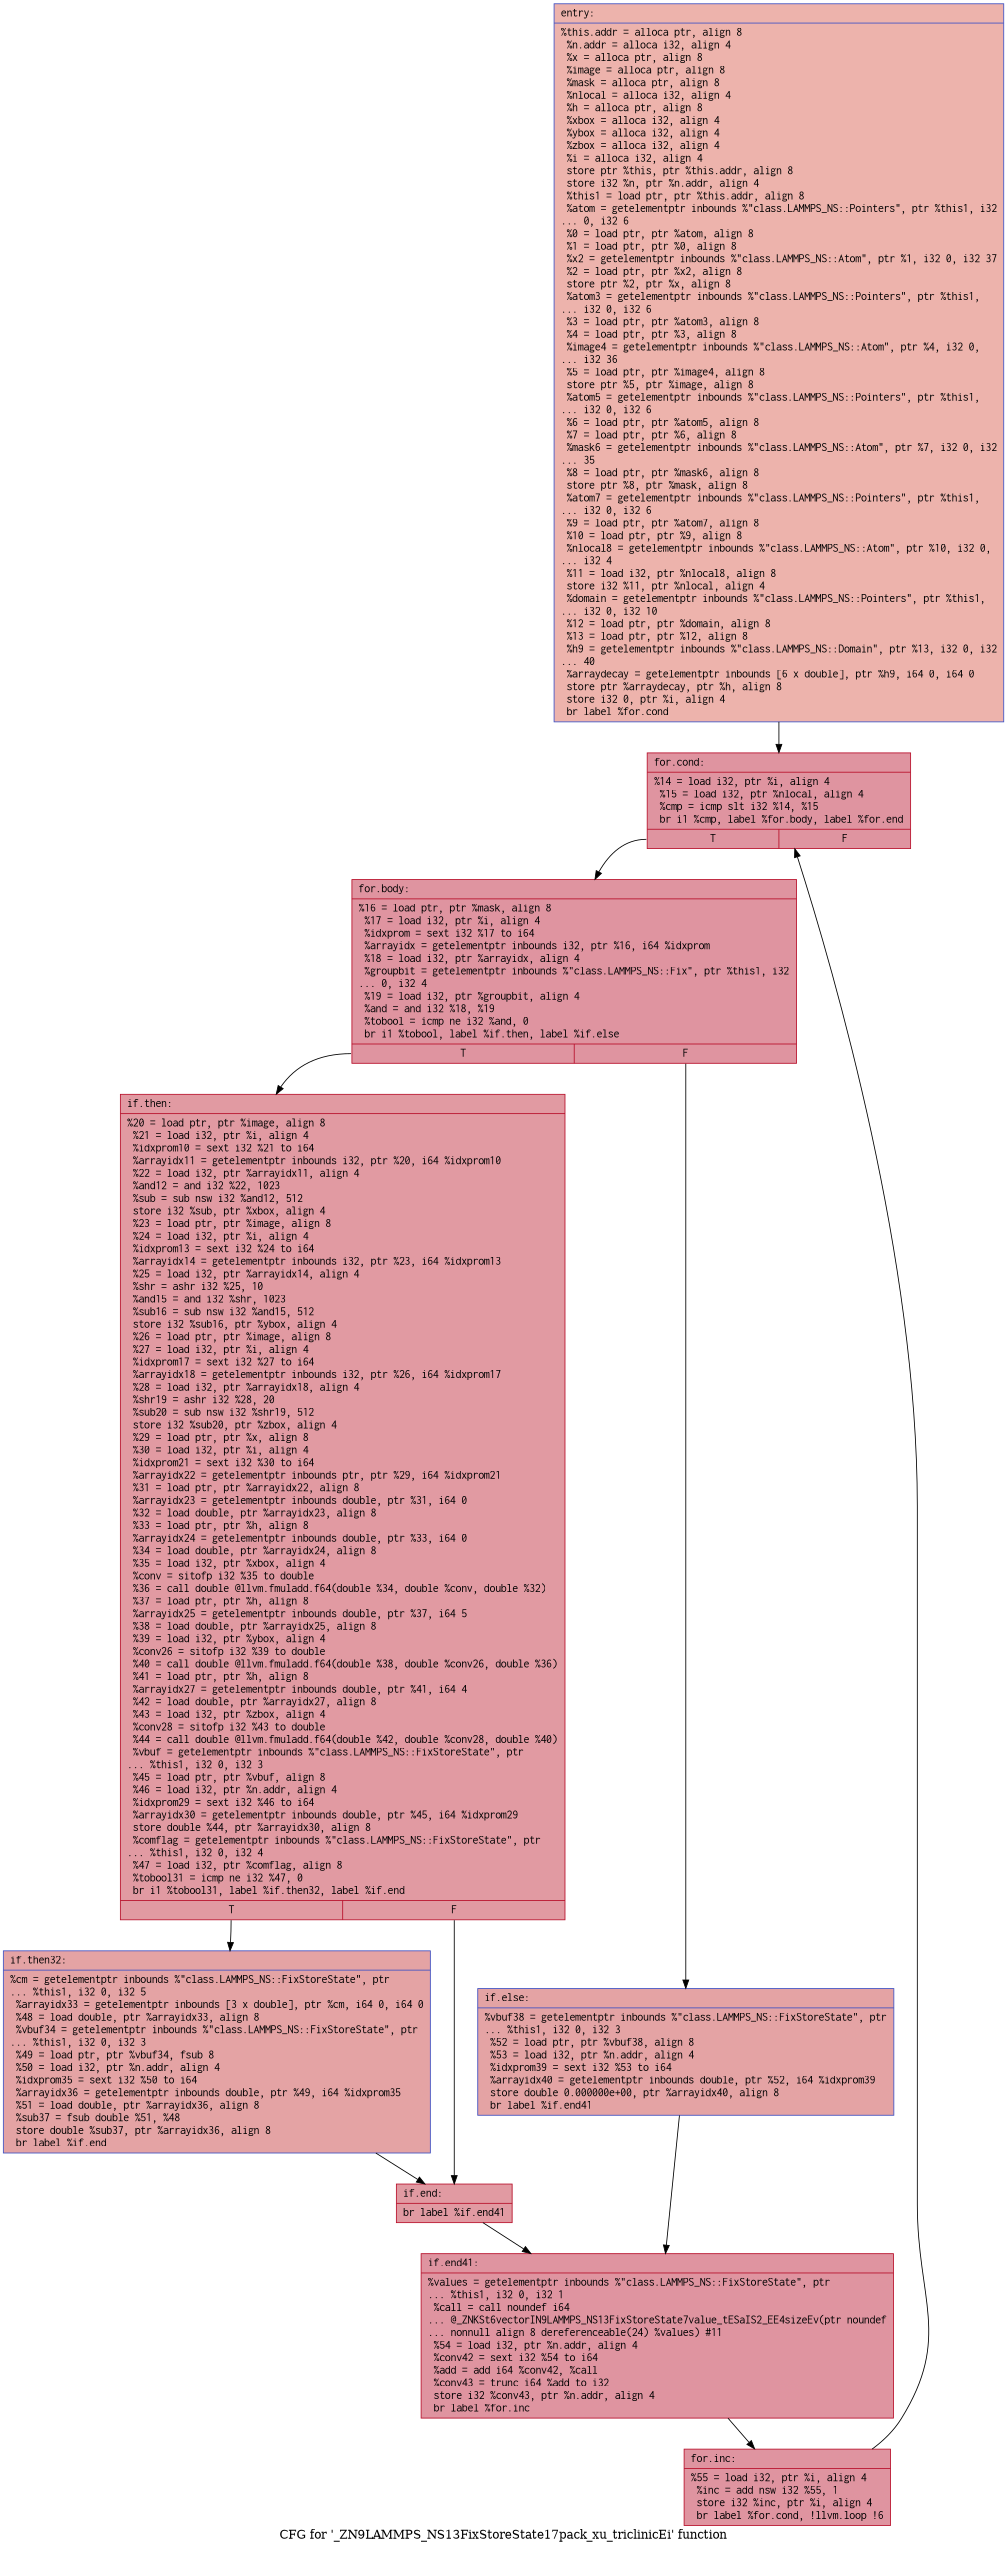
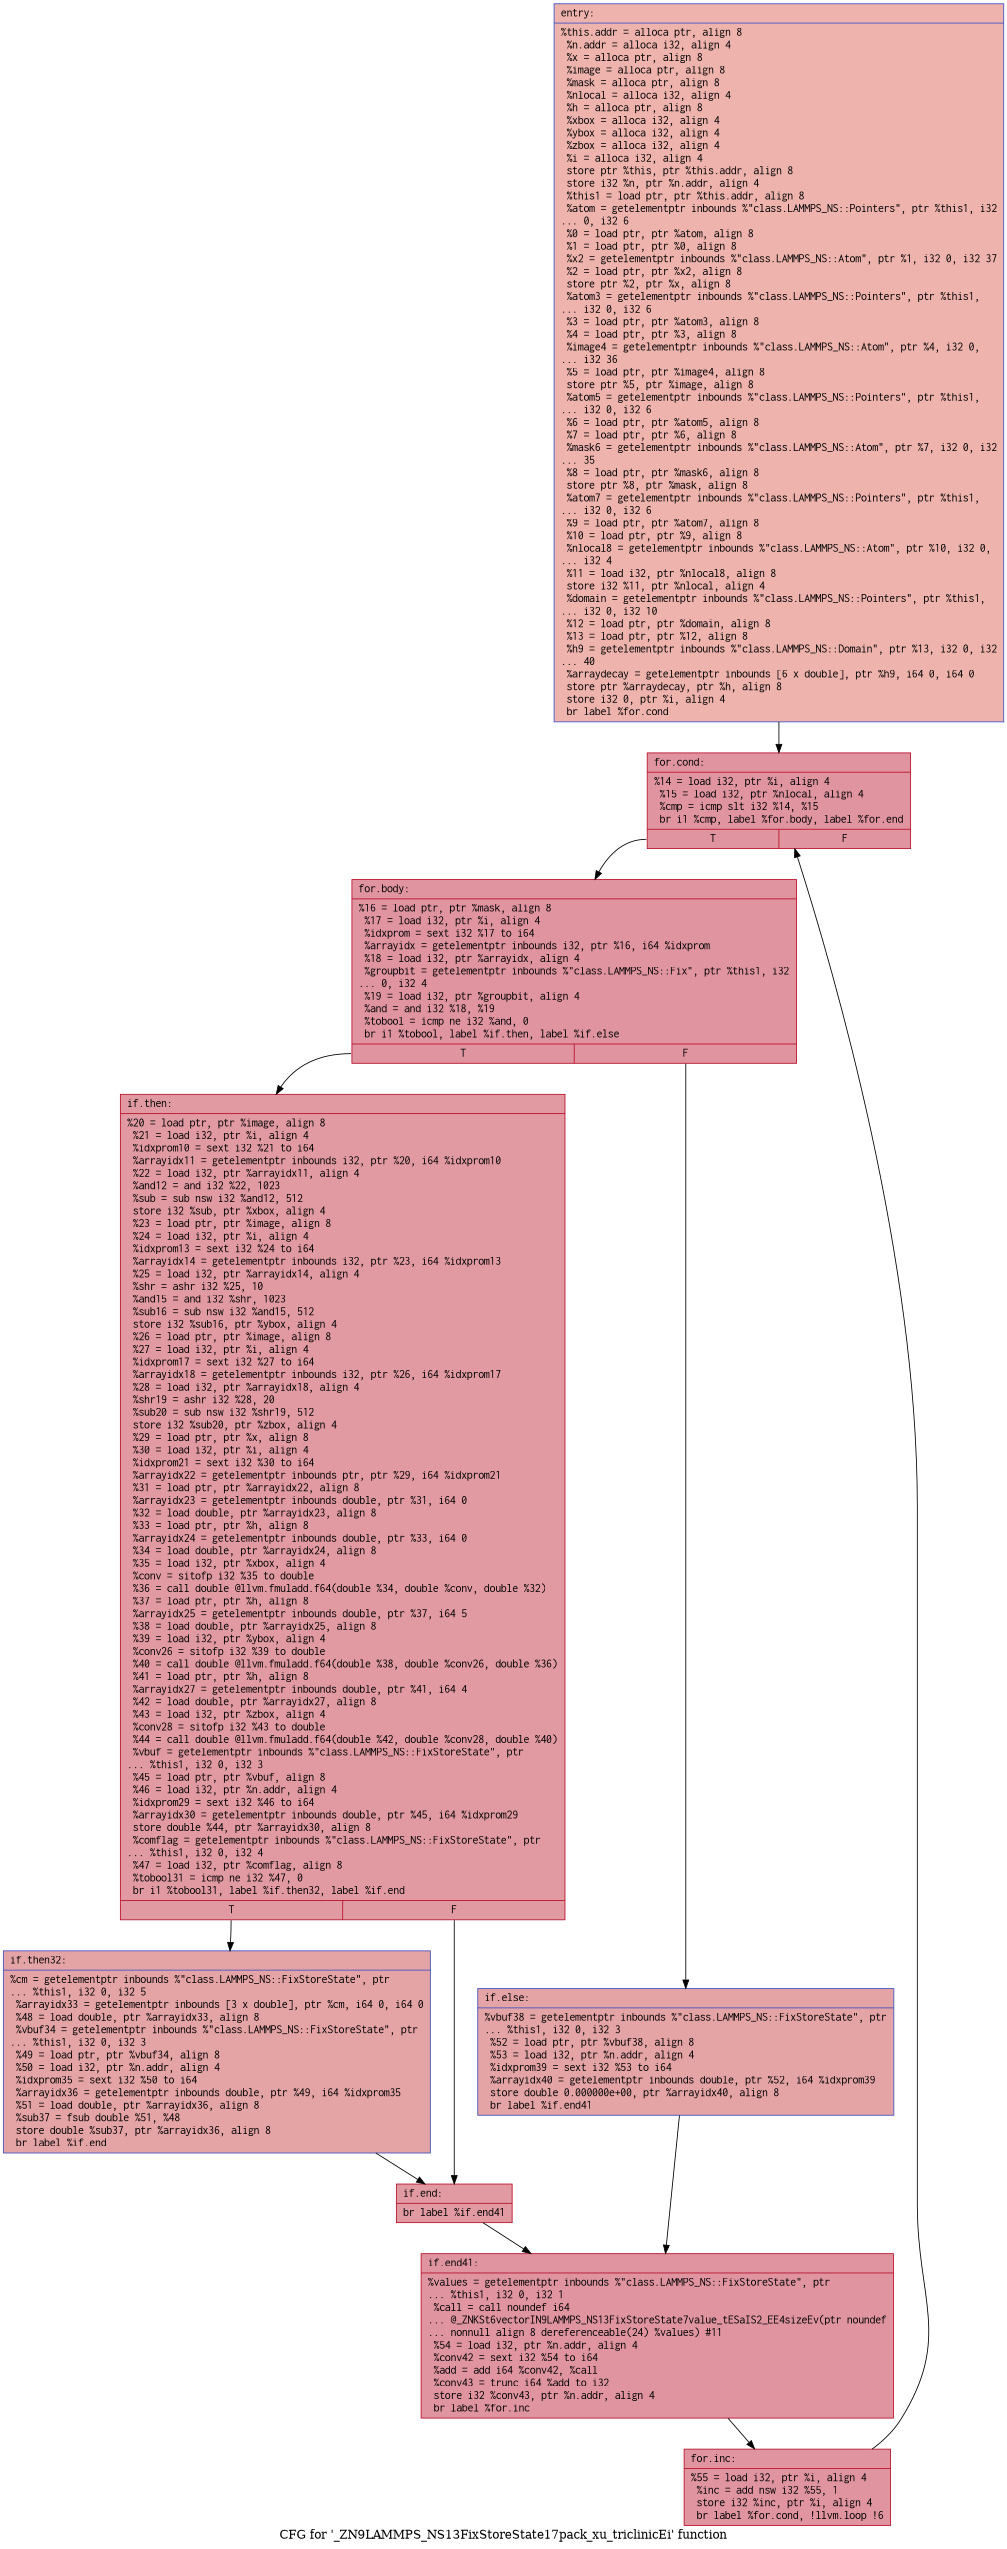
(112, 2055) -> (115, 2055)
